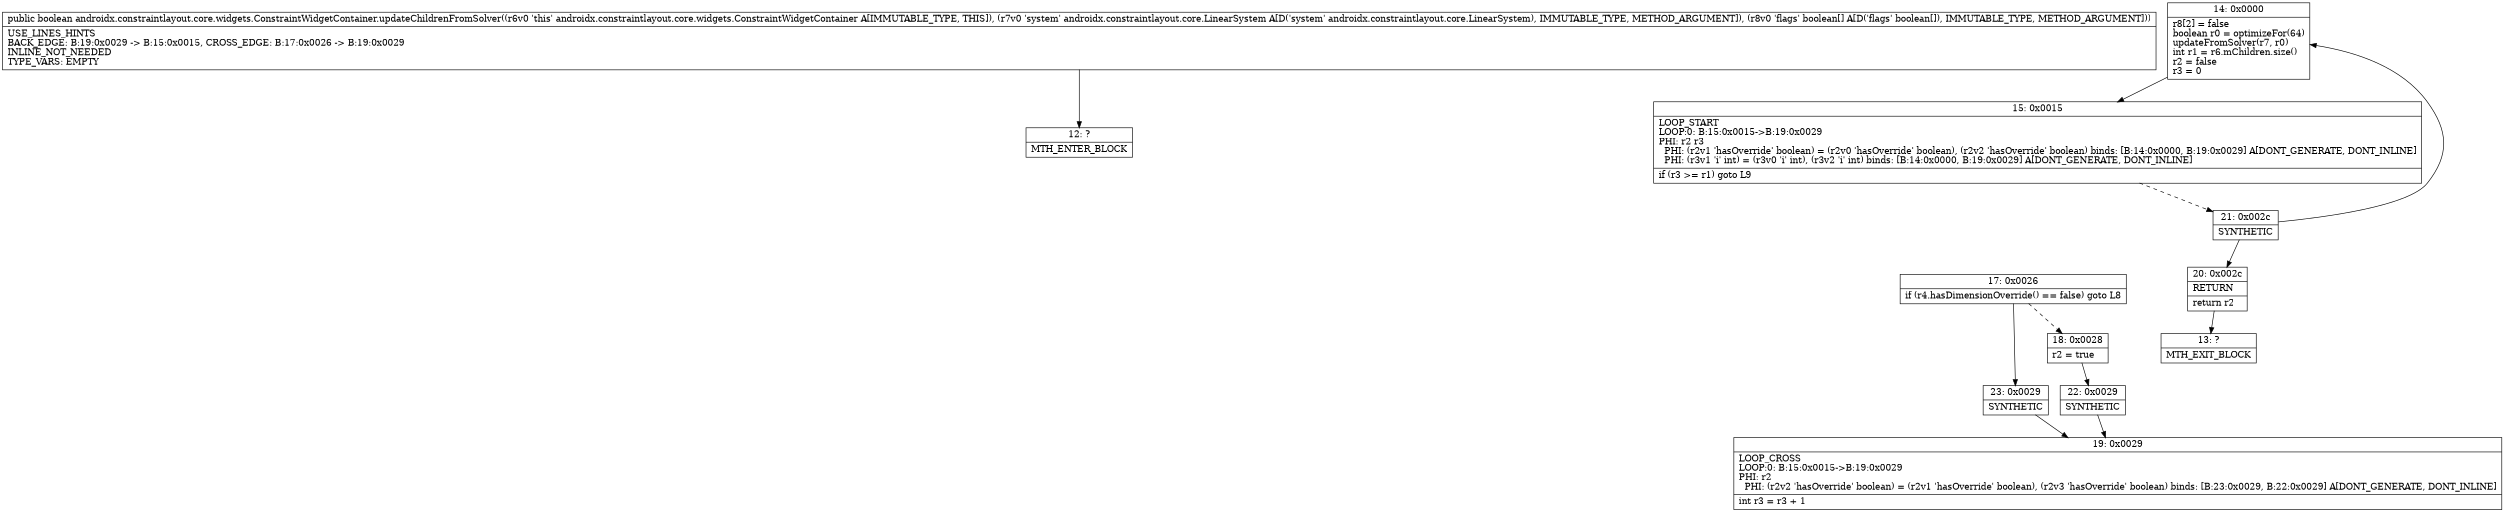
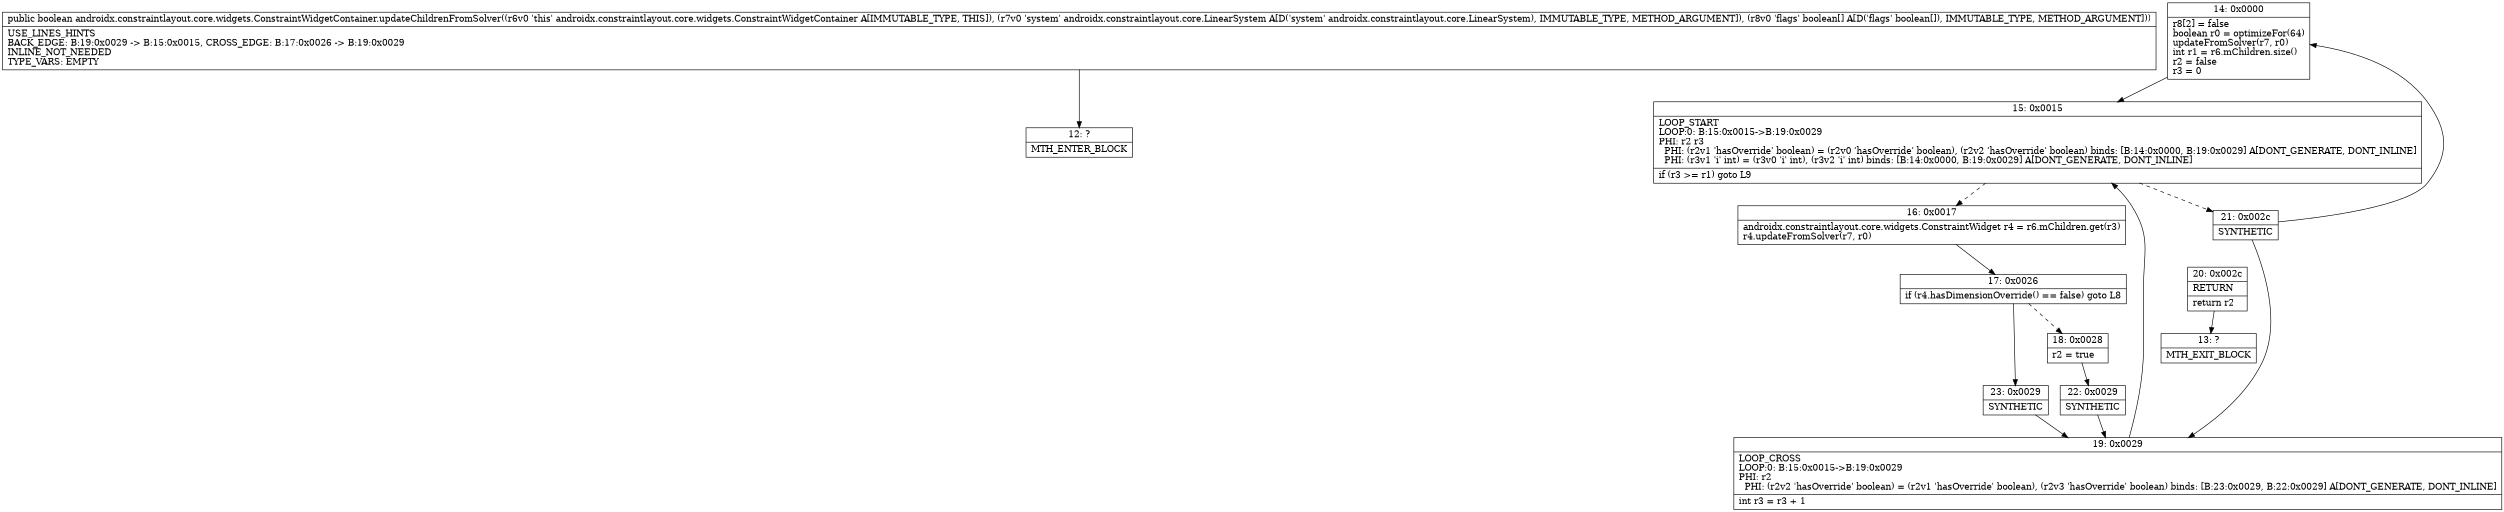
none -> (1932, 225)
(2234, 251) -> (2267, 350)
none -> (2144, 309)
